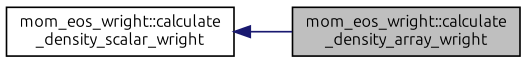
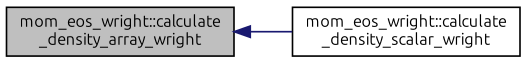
(271, 32) -> (271, 32)
